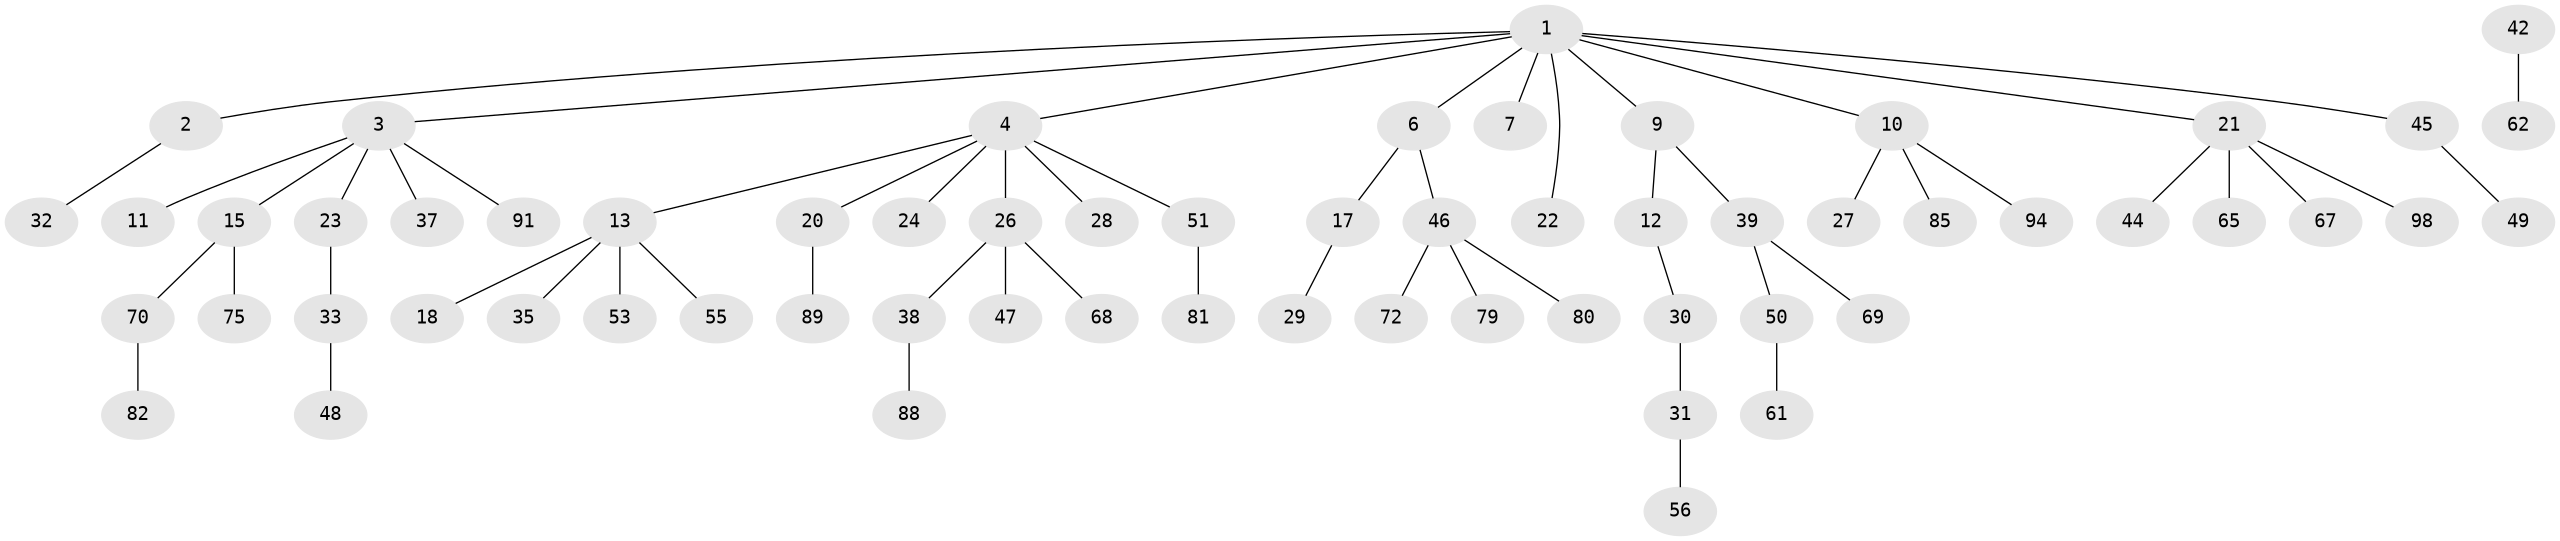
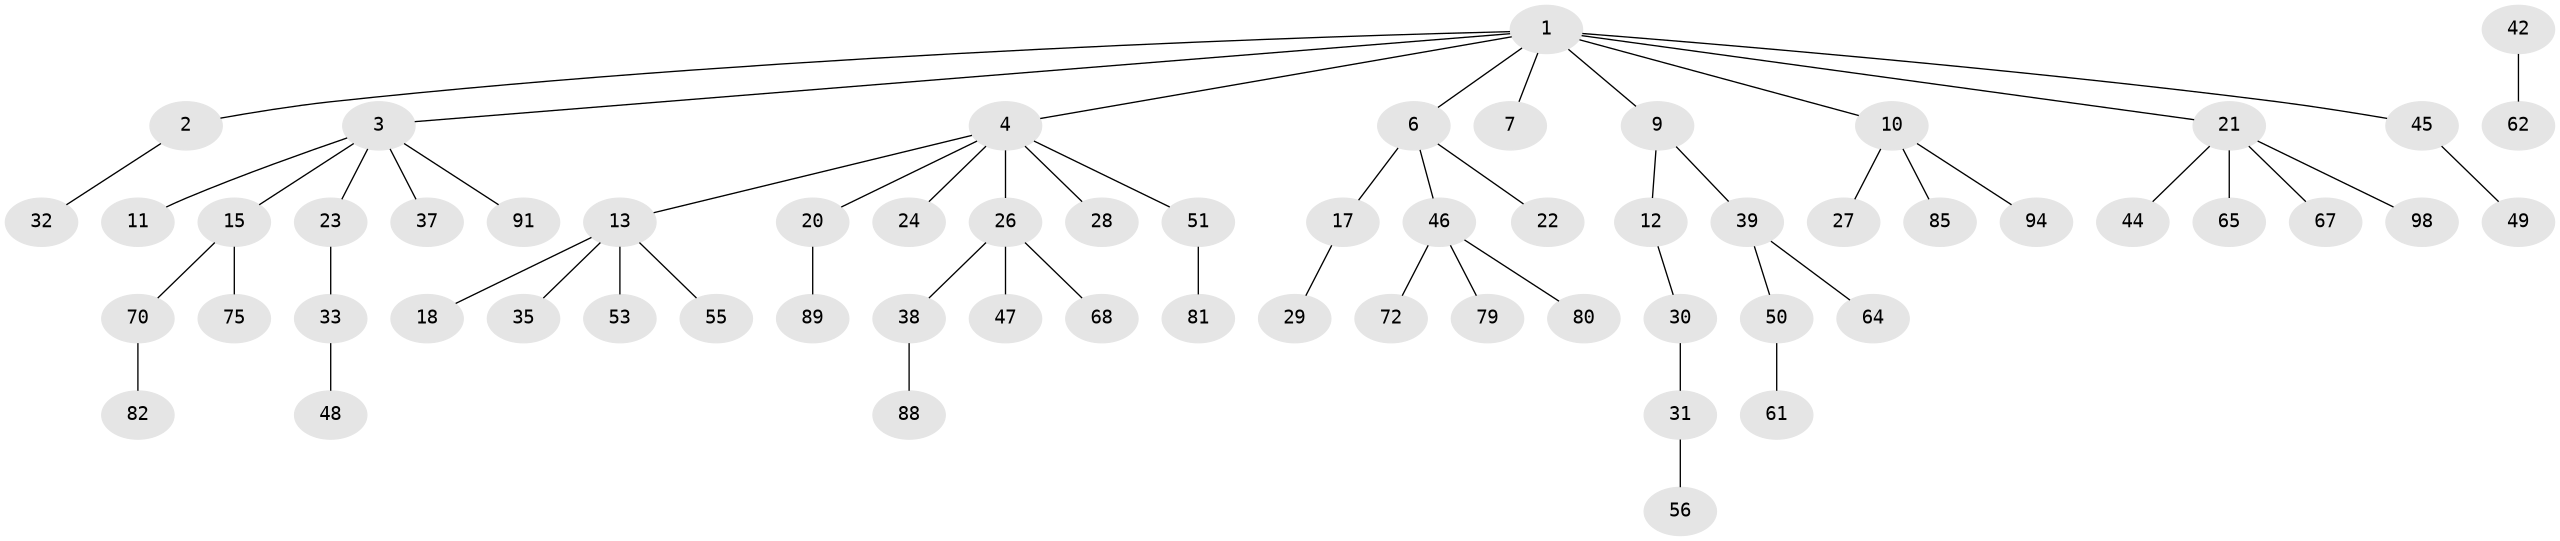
(1560, 126) -> (1481, 174)
(1873, 319) -> (1873, 319)
